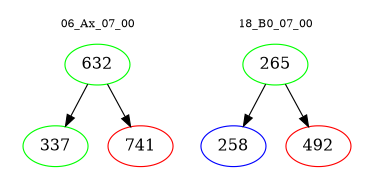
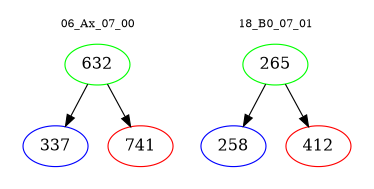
(276, 24) -> (276, 24)
(56, 146) -> (56, 146)
(318, 146) -> (318, 146)
